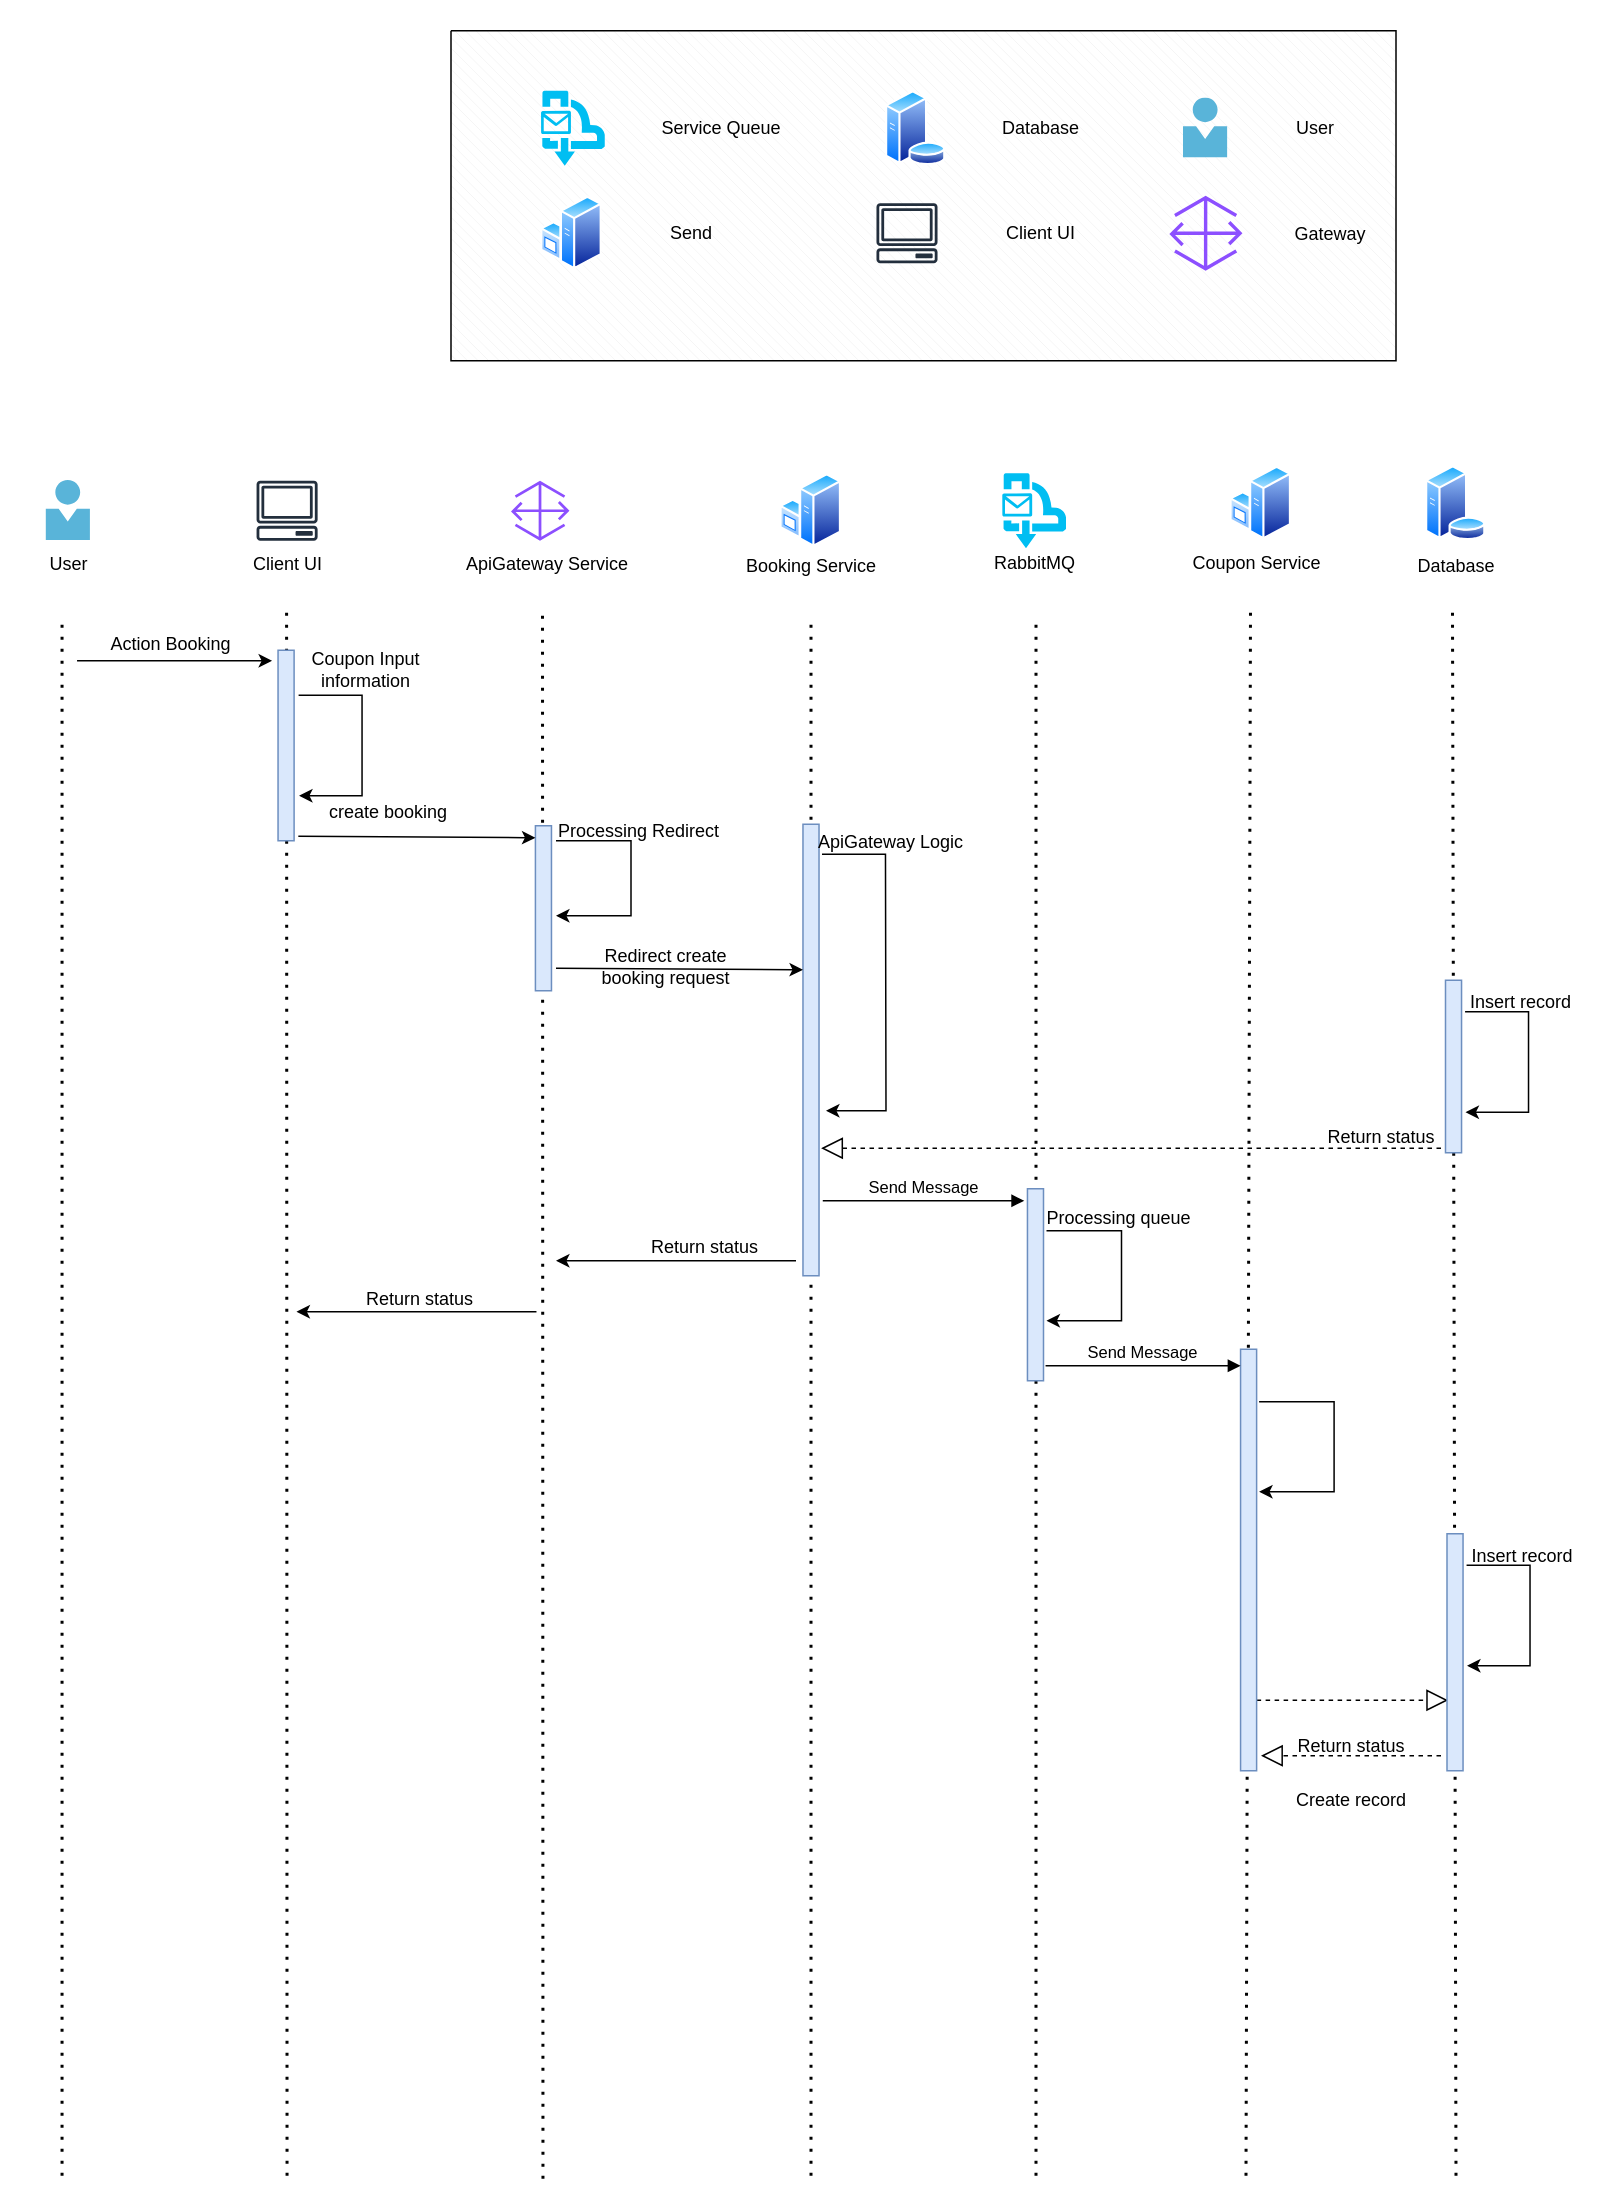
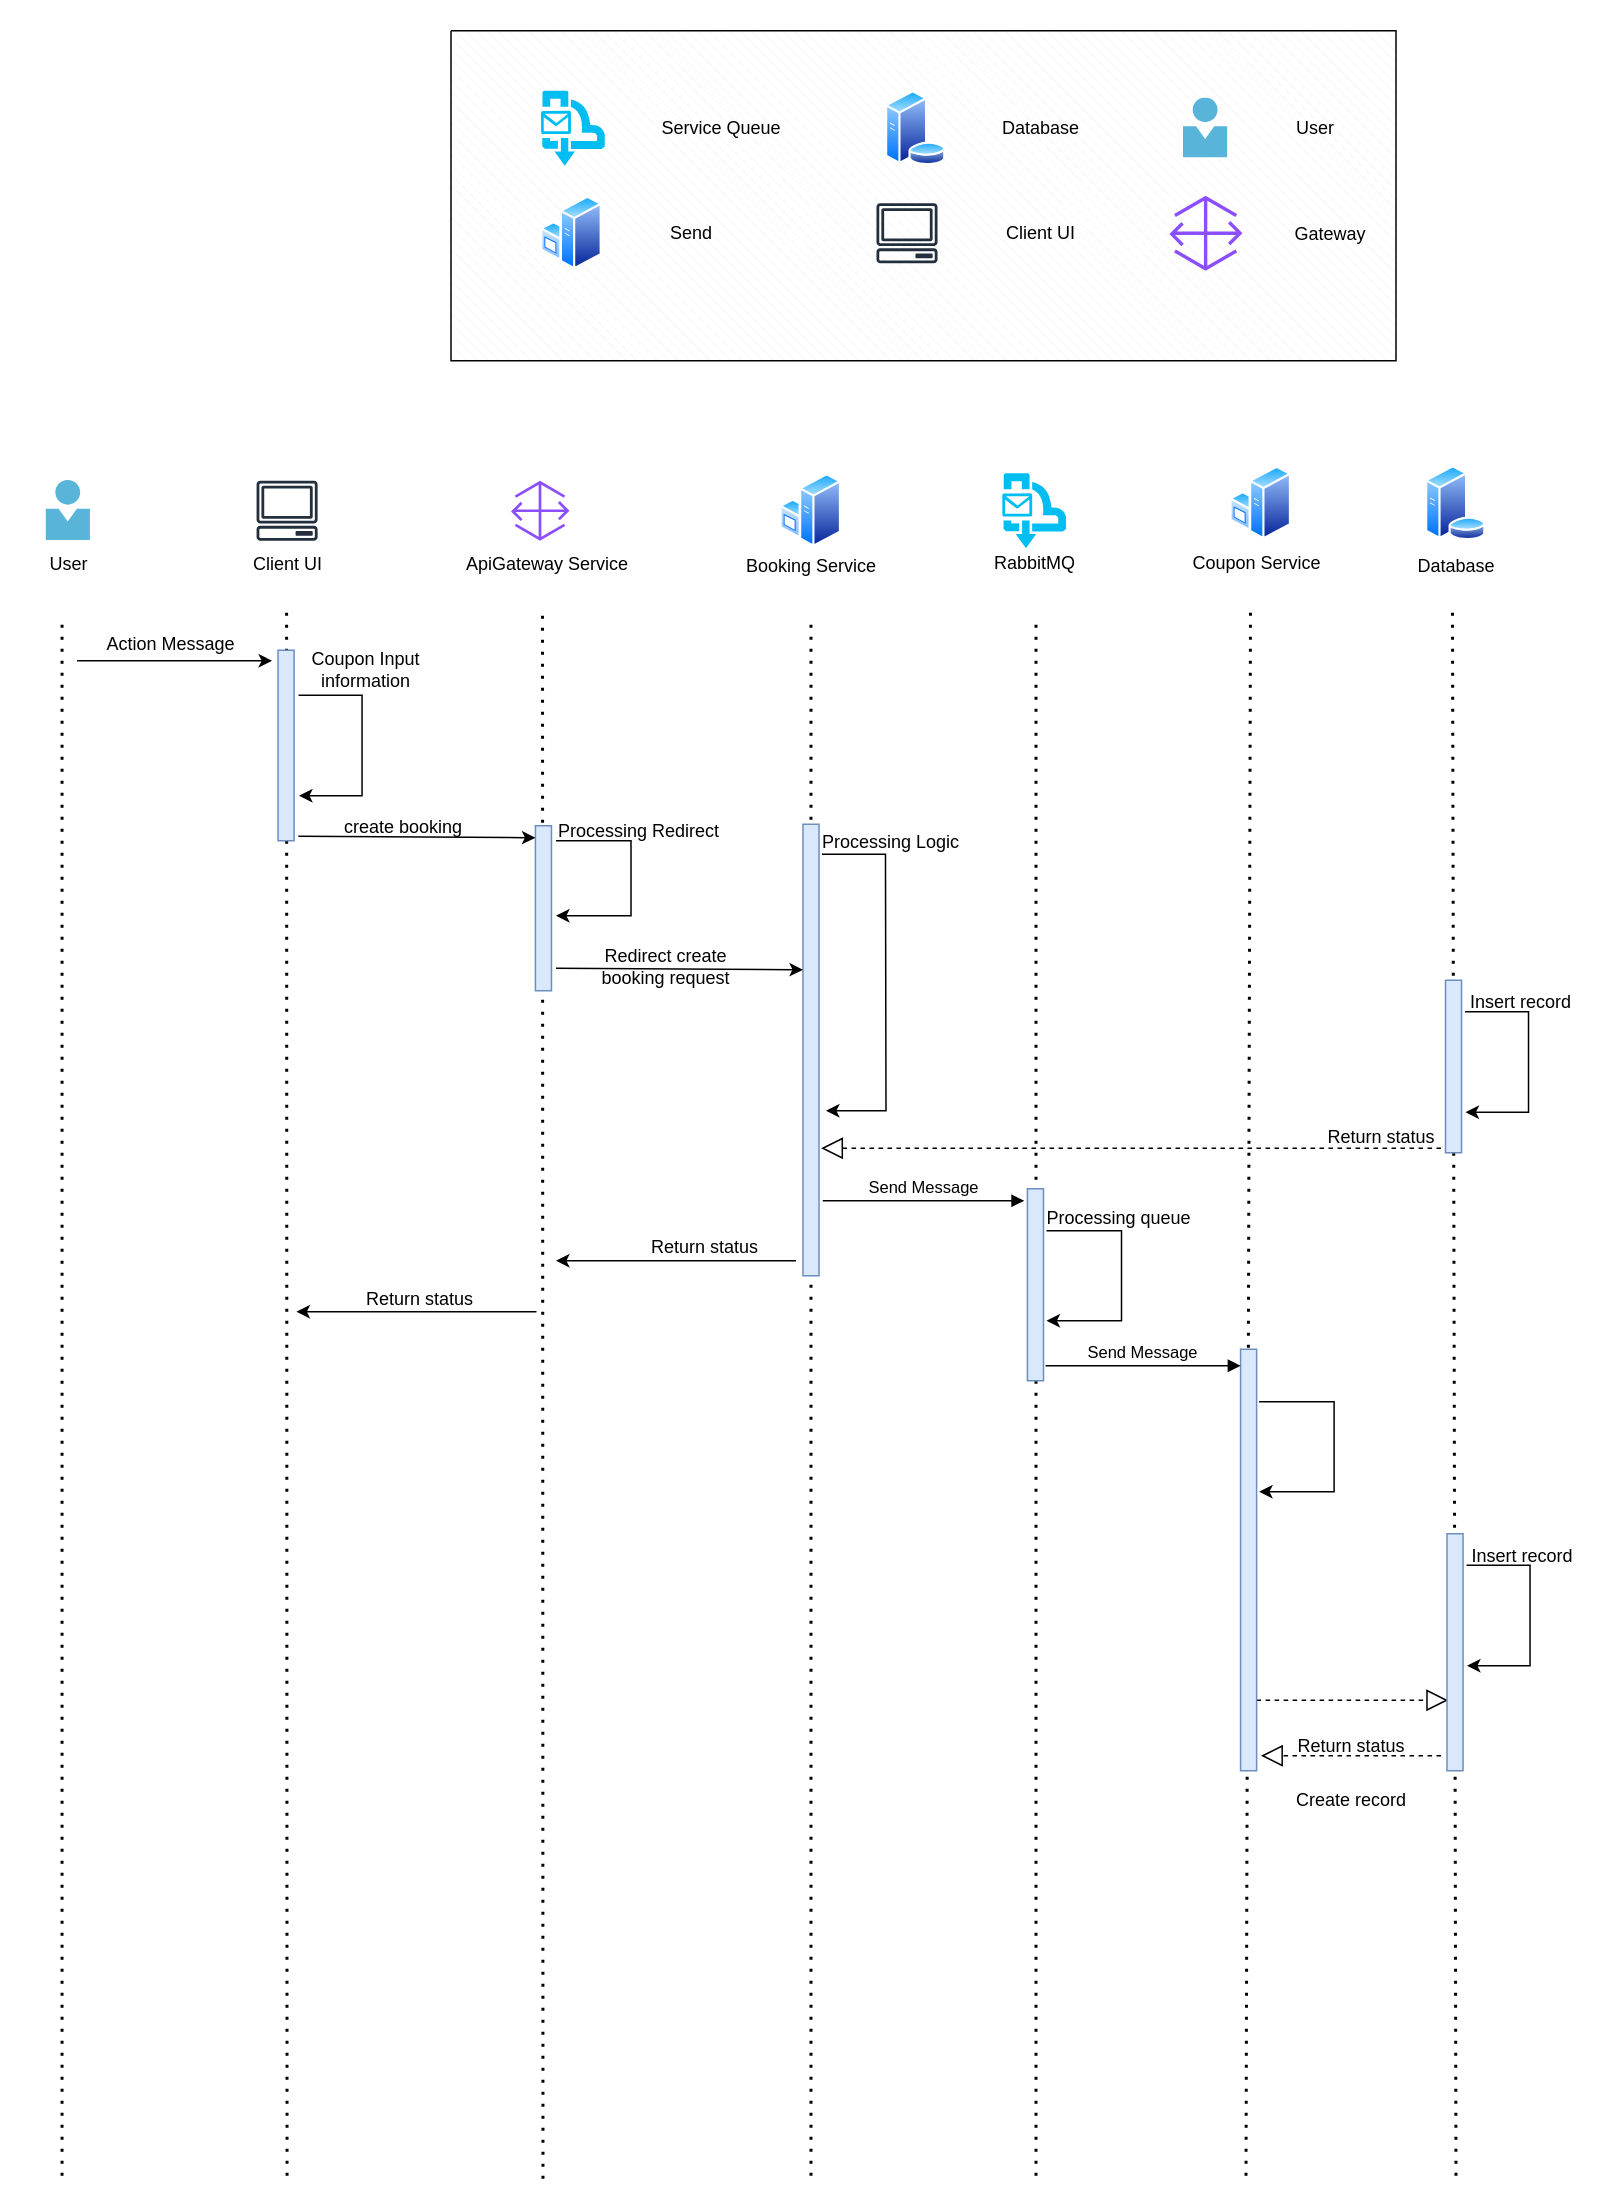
(171, 644) -> (171, 644)
(387, 812) -> (402, 827)
(891, 842) -> (891, 842)
